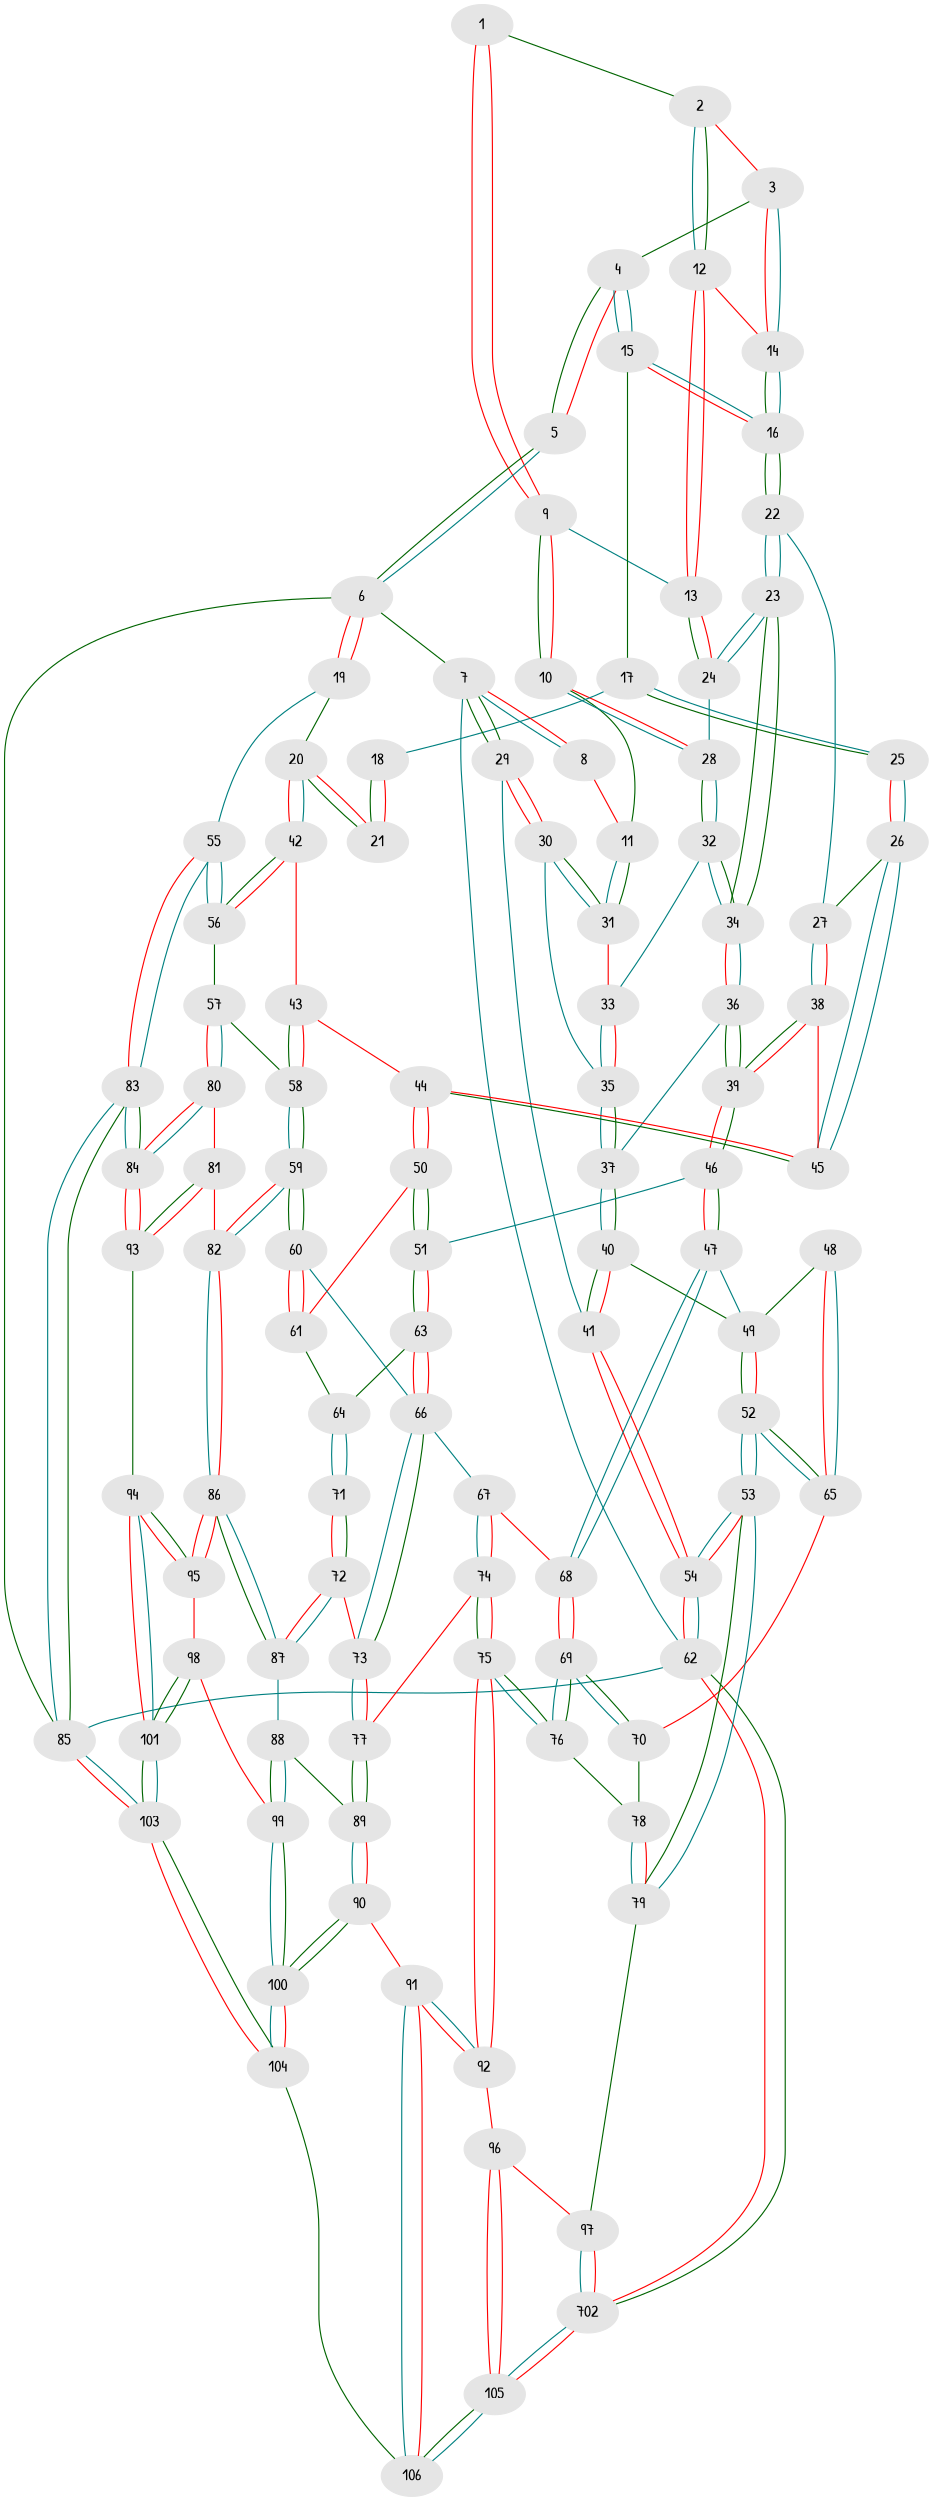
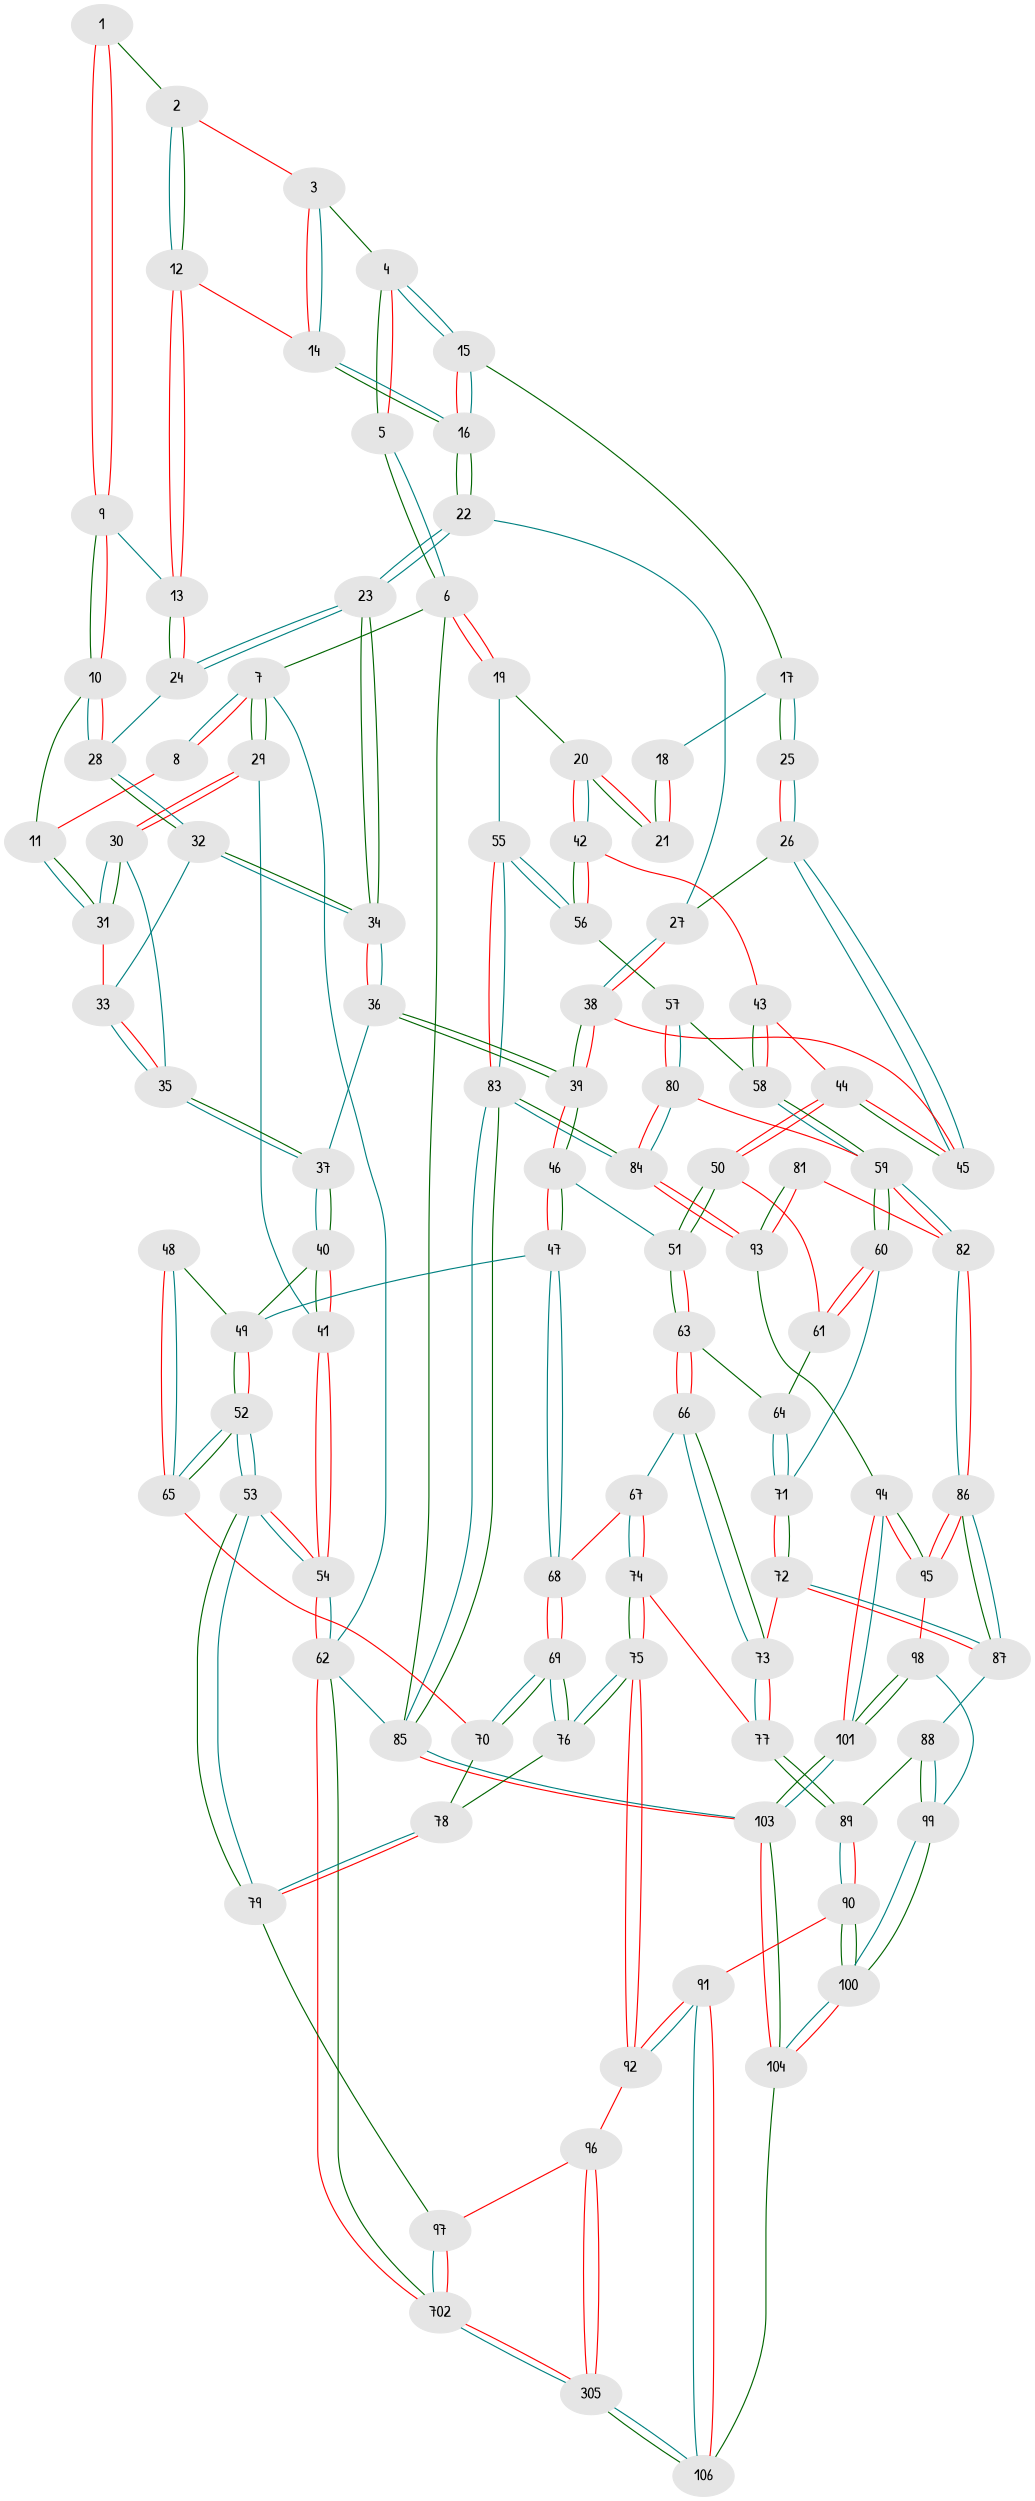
(214, 1128) -> (766, 1123)
(359, 1332) -> (850, 1379)
(228, 1744) -> (973, 1738)
(495, 2394) -> (591, 2394)
